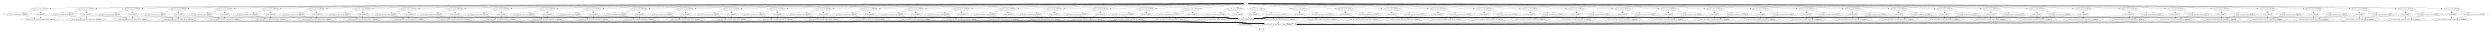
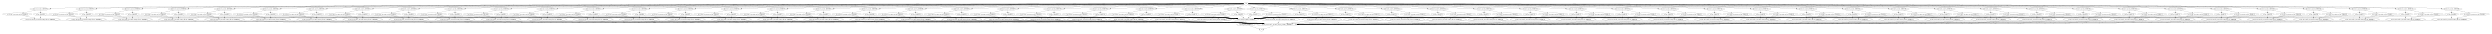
none -> (2106, 14)
